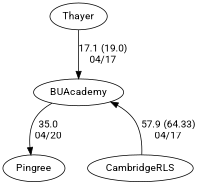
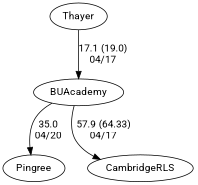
(137, 126) -> (73, 135)
